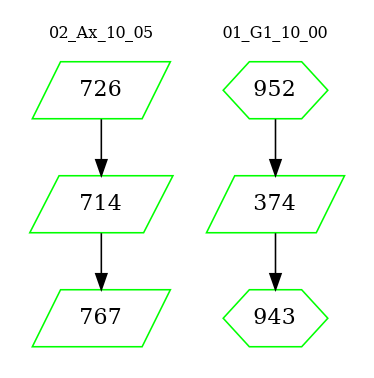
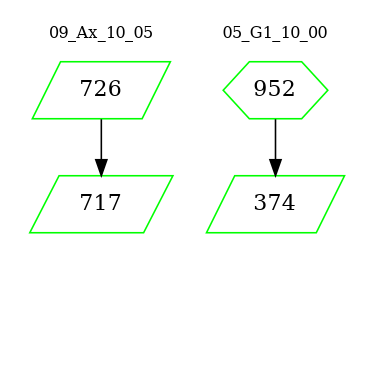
(101, 34) -> (101, 34)
(276, 34) -> (276, 34)
(101, 204) -> (101, 204)
(101, 318) -> none
(276, 318) -> none
